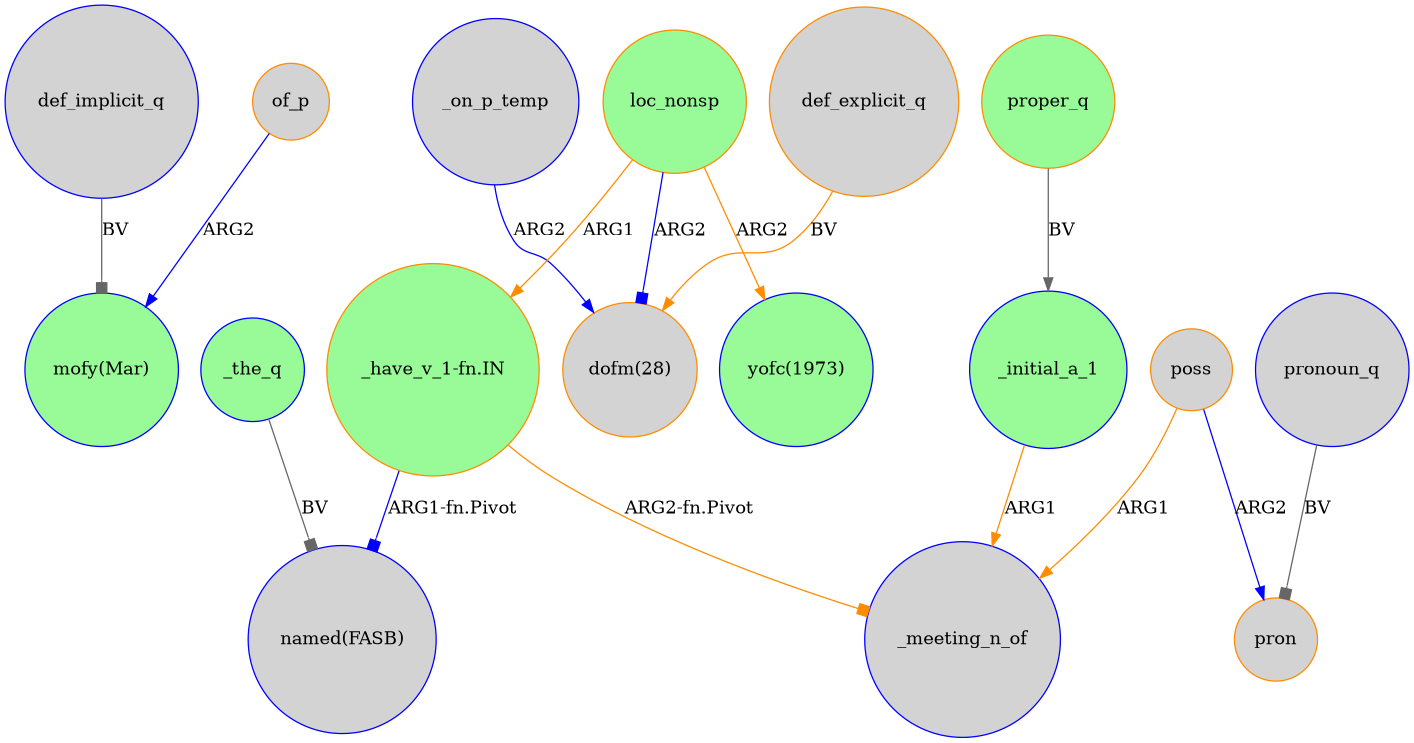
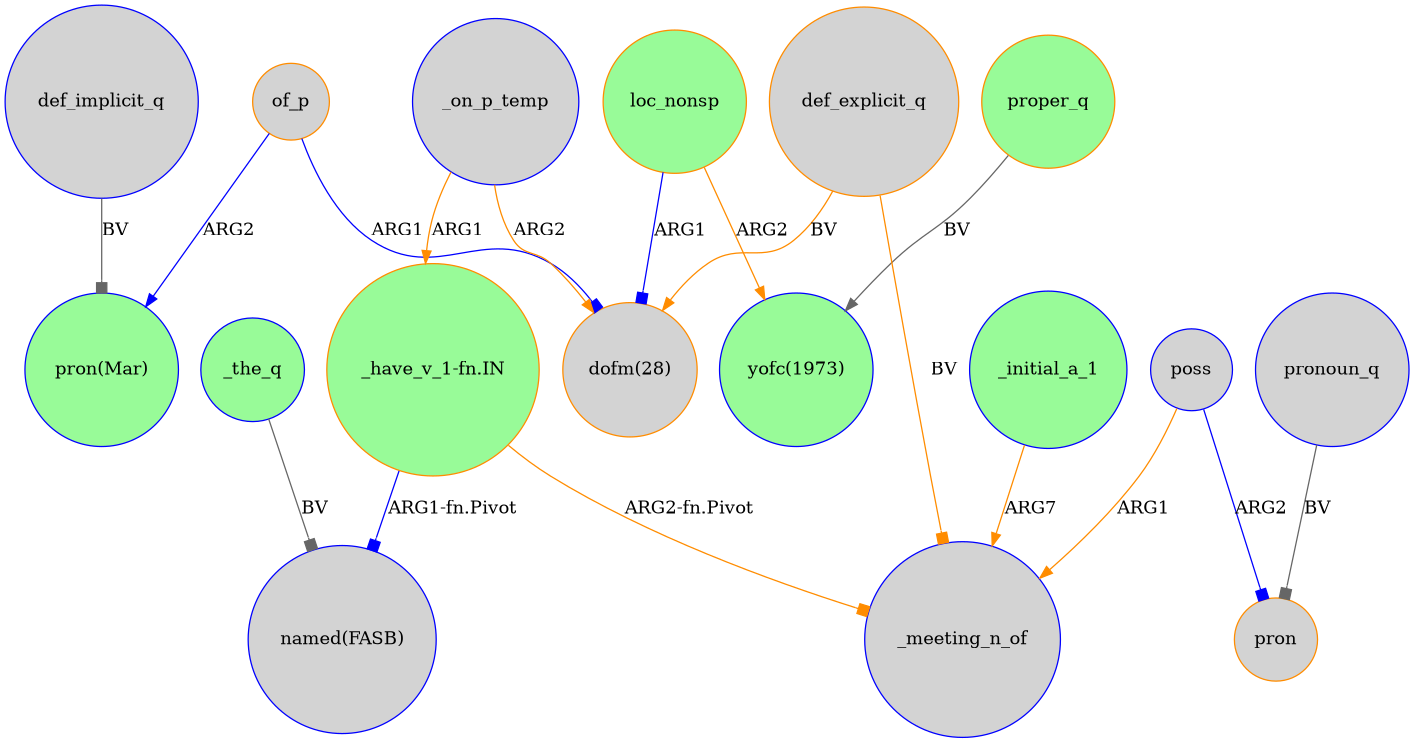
(1048, 223) -> (933, 230)
(579, 226) -> (435, 210)
(681, 231) -> (681, 231)
(528, 252) -> (516, 243)
none -> (416, 257)
none -> (910, 363)
(102, 370) -> (102, 370)
(1192, 370) -> (1192, 370)
(1232, 498) -> (1232, 498)
(1031, 509) -> (1031, 509)
